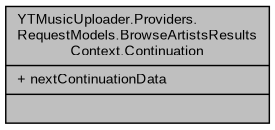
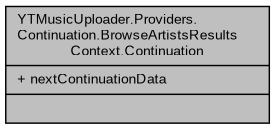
(138, 35) -> (128, 35)
